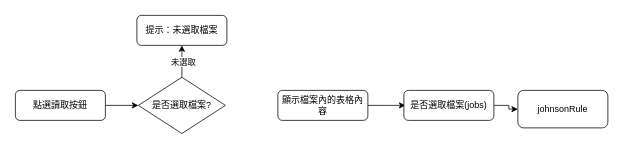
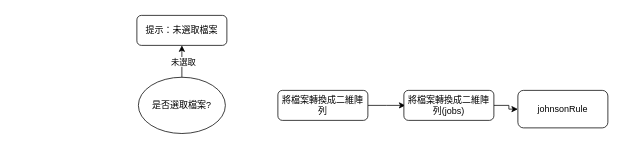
(60, 105) -> none
(119, 105) -> none
(182, 105) -> (182, 105)
(323, 105) -> (323, 105)
(449, 105) -> (449, 105)
